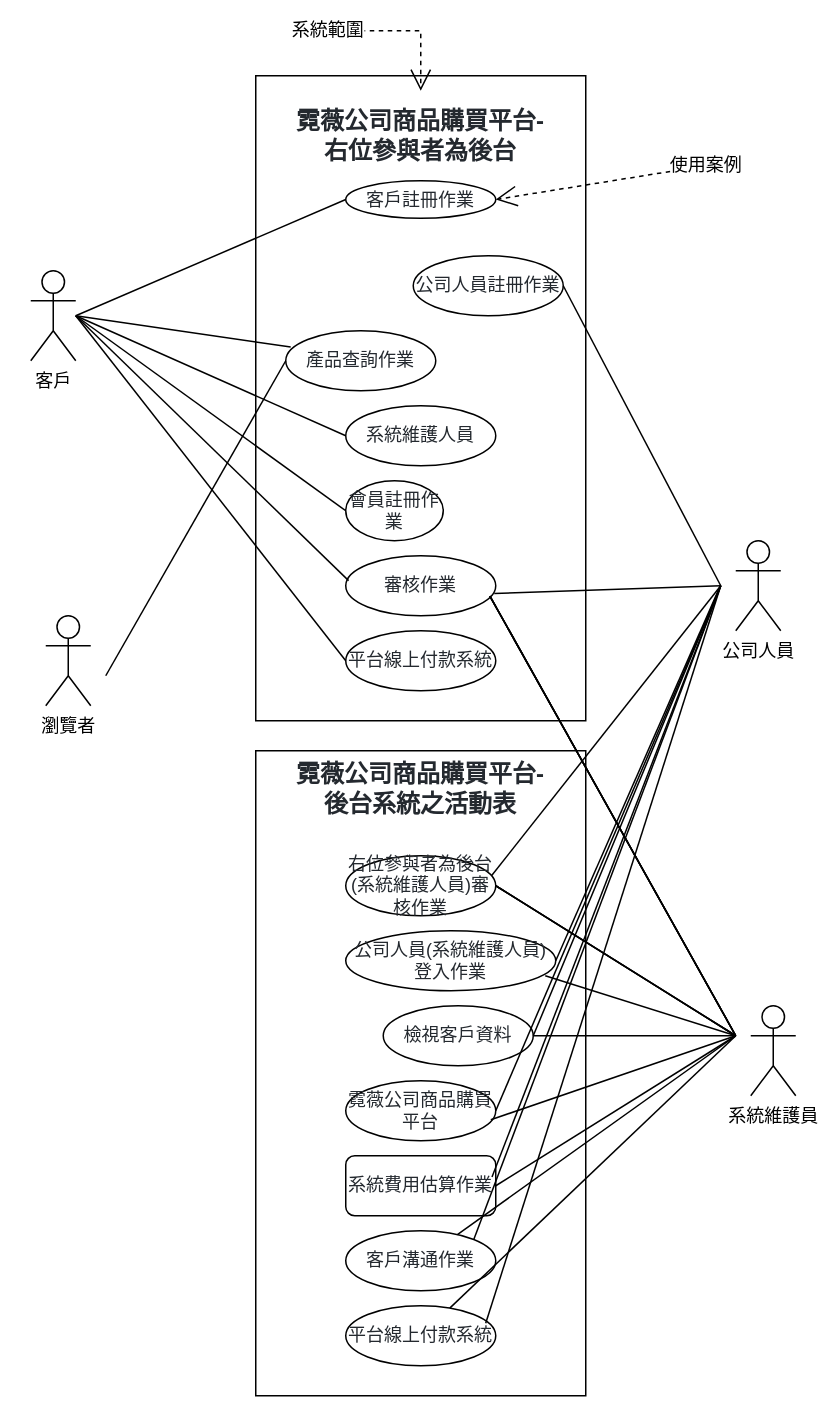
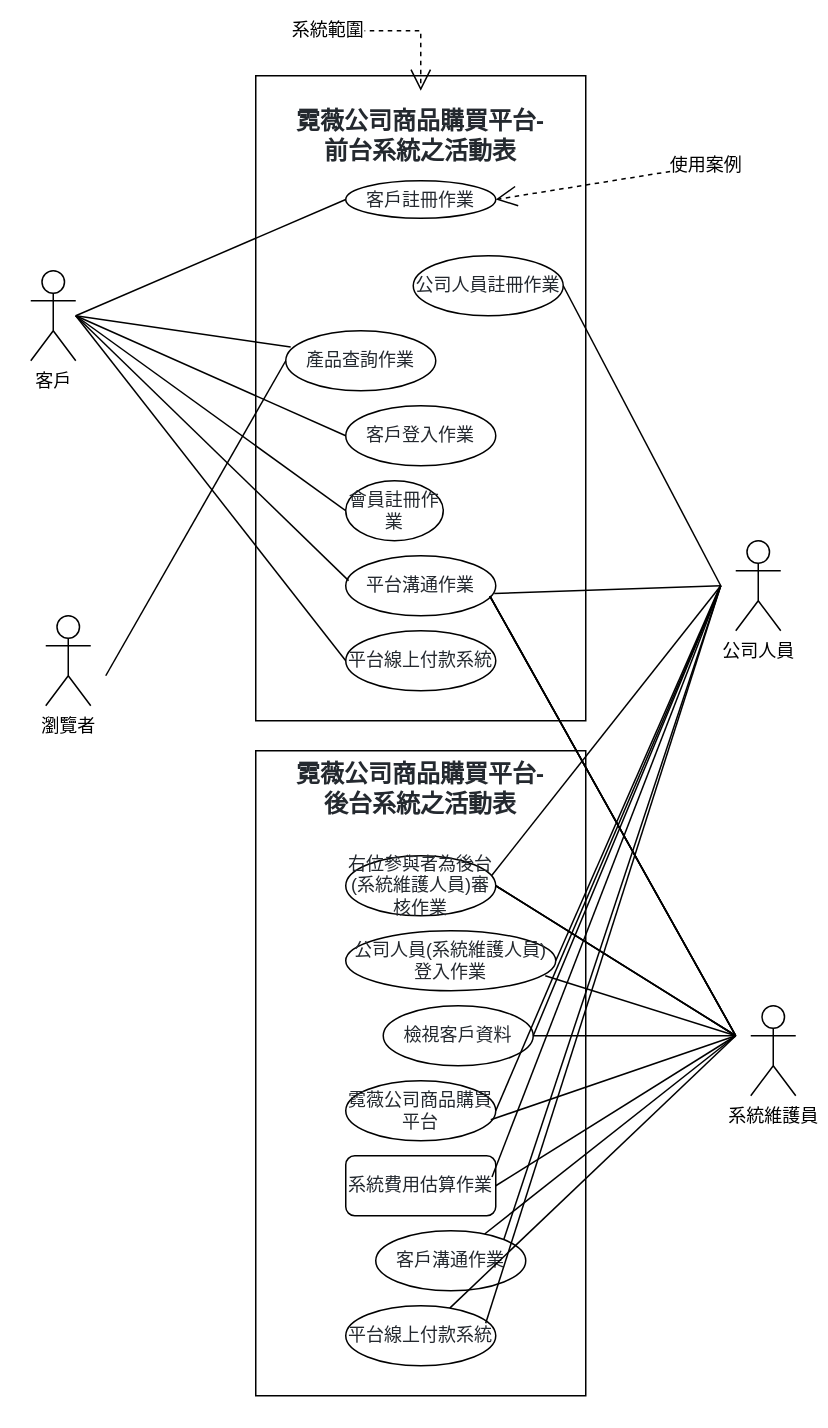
(421, 130) -> (421, 130)
(421, 436) -> (421, 436)
(421, 586) -> (421, 586)
(421, 1261) -> (451, 1261)
